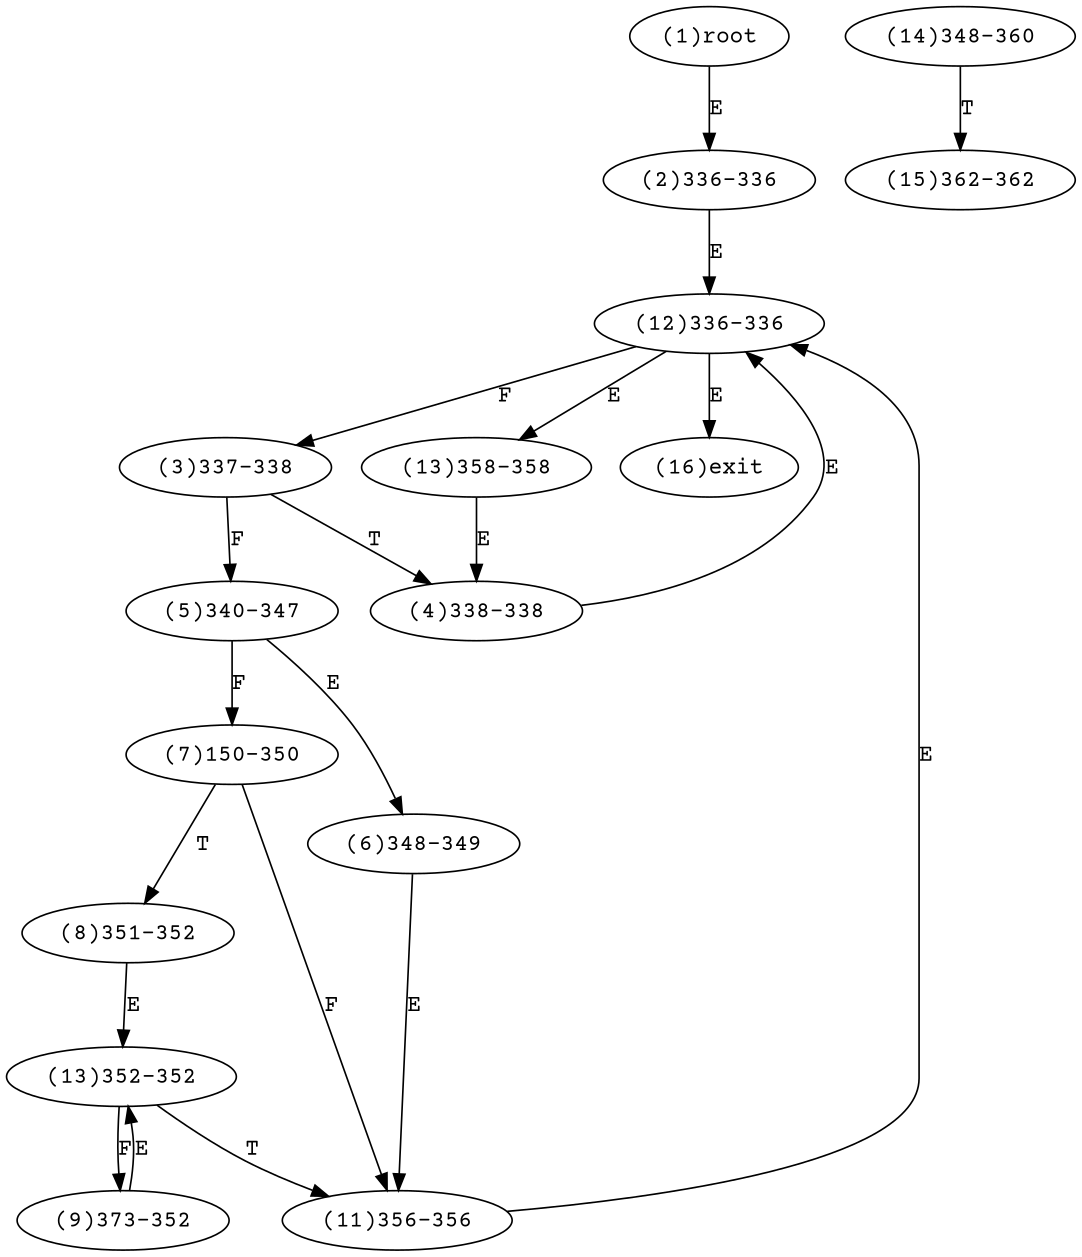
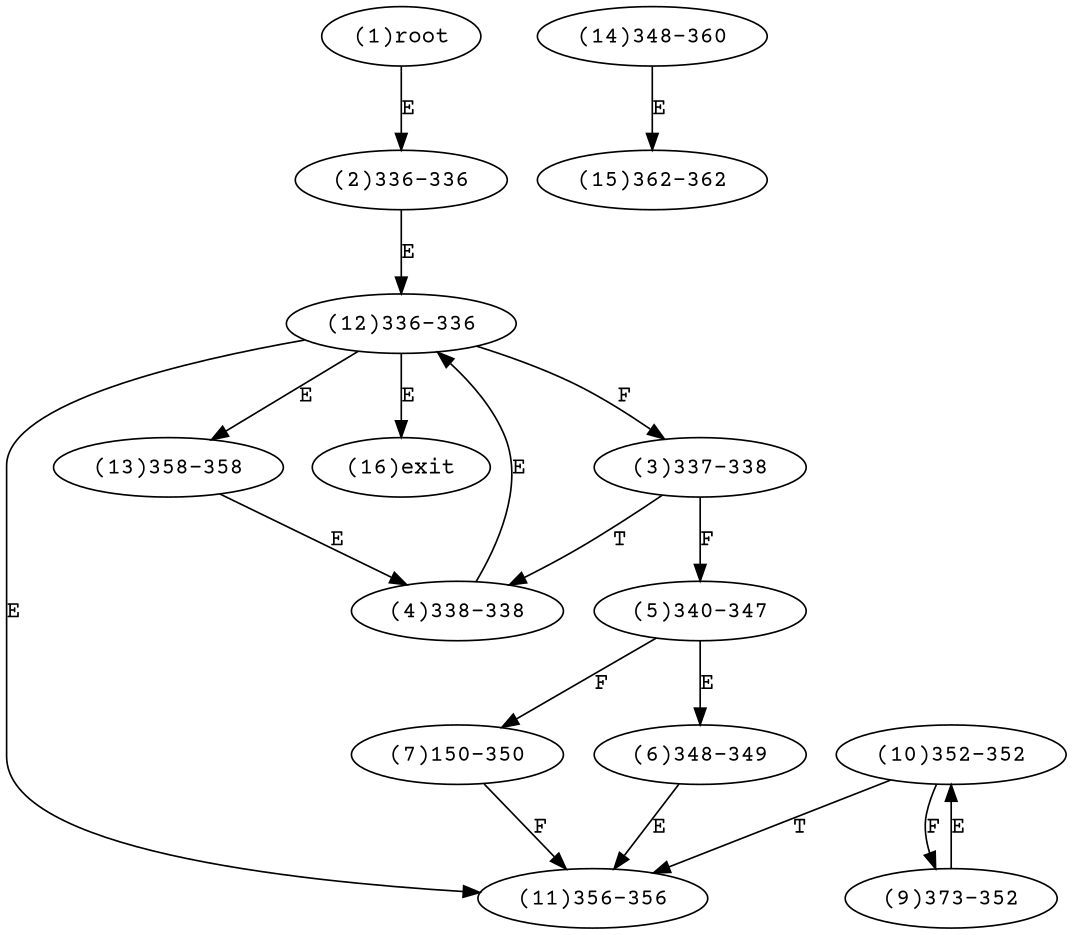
(968, 108) -> (660, 108)
(919, 912) -> (7, 691)
(128, 933) -> none
(121, 1077) -> (951, 755)
